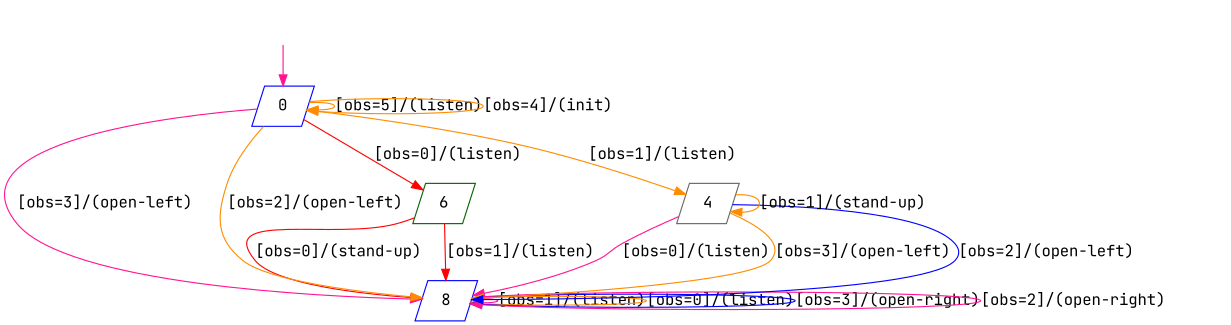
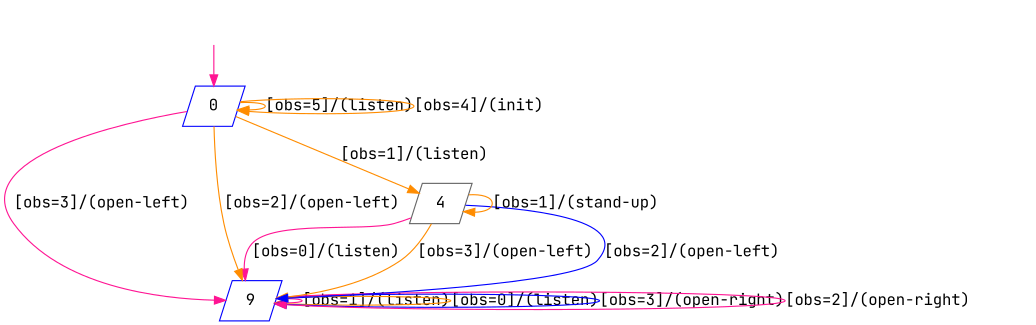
(444, 203) -> none
(446, 301) -> (251, 301)
